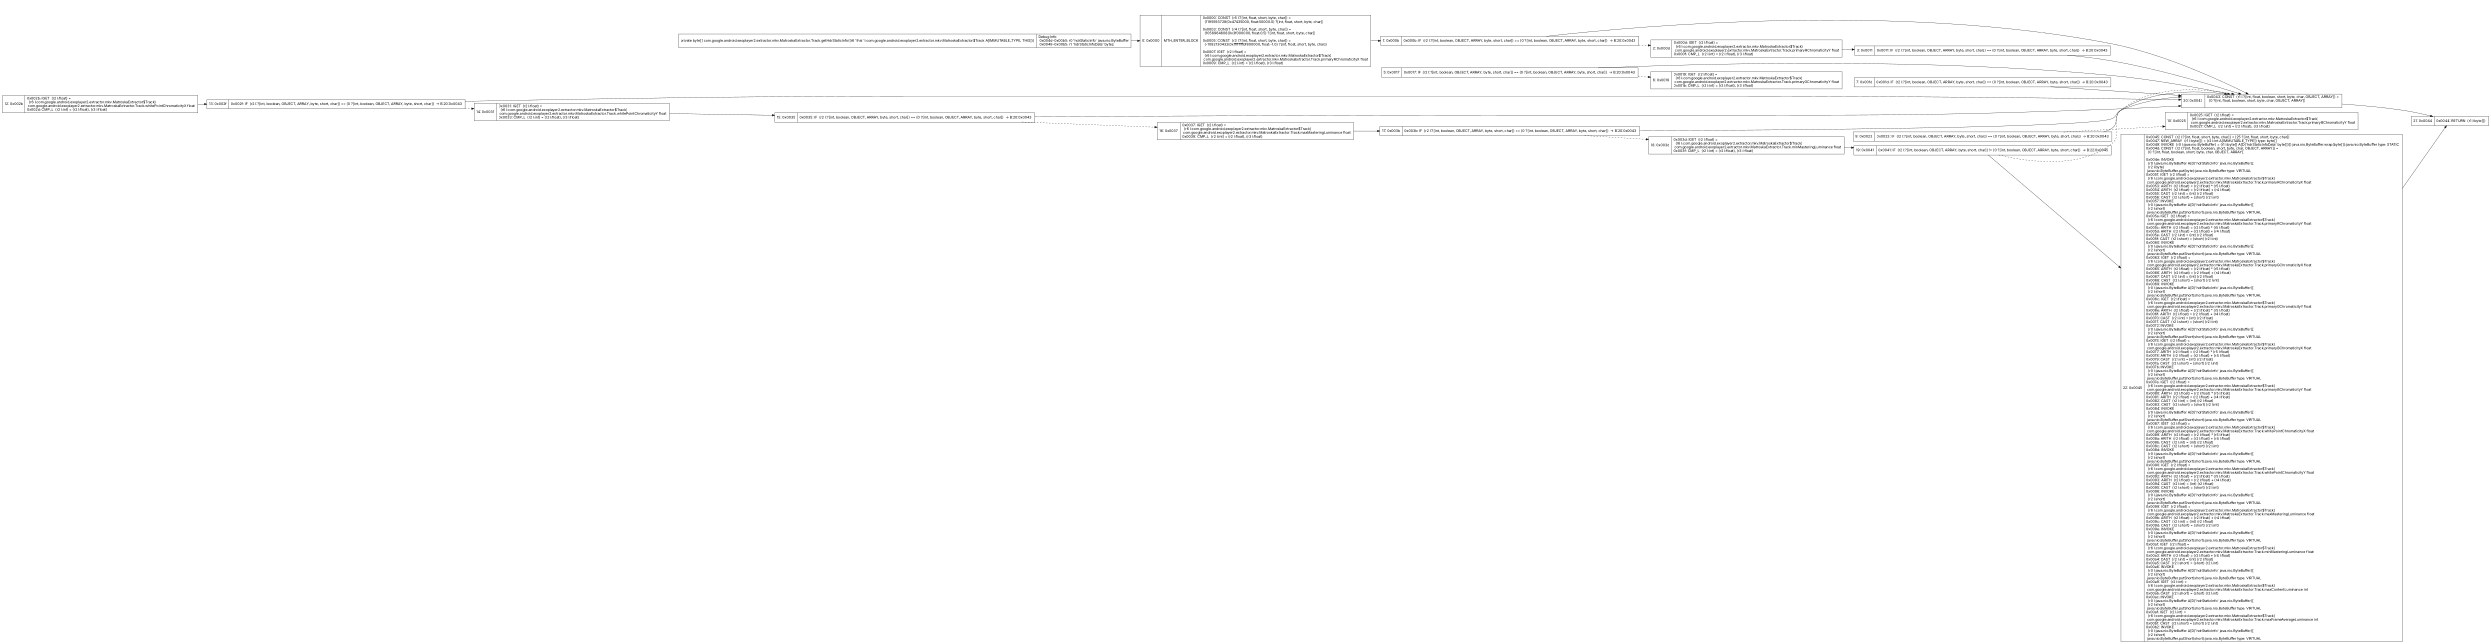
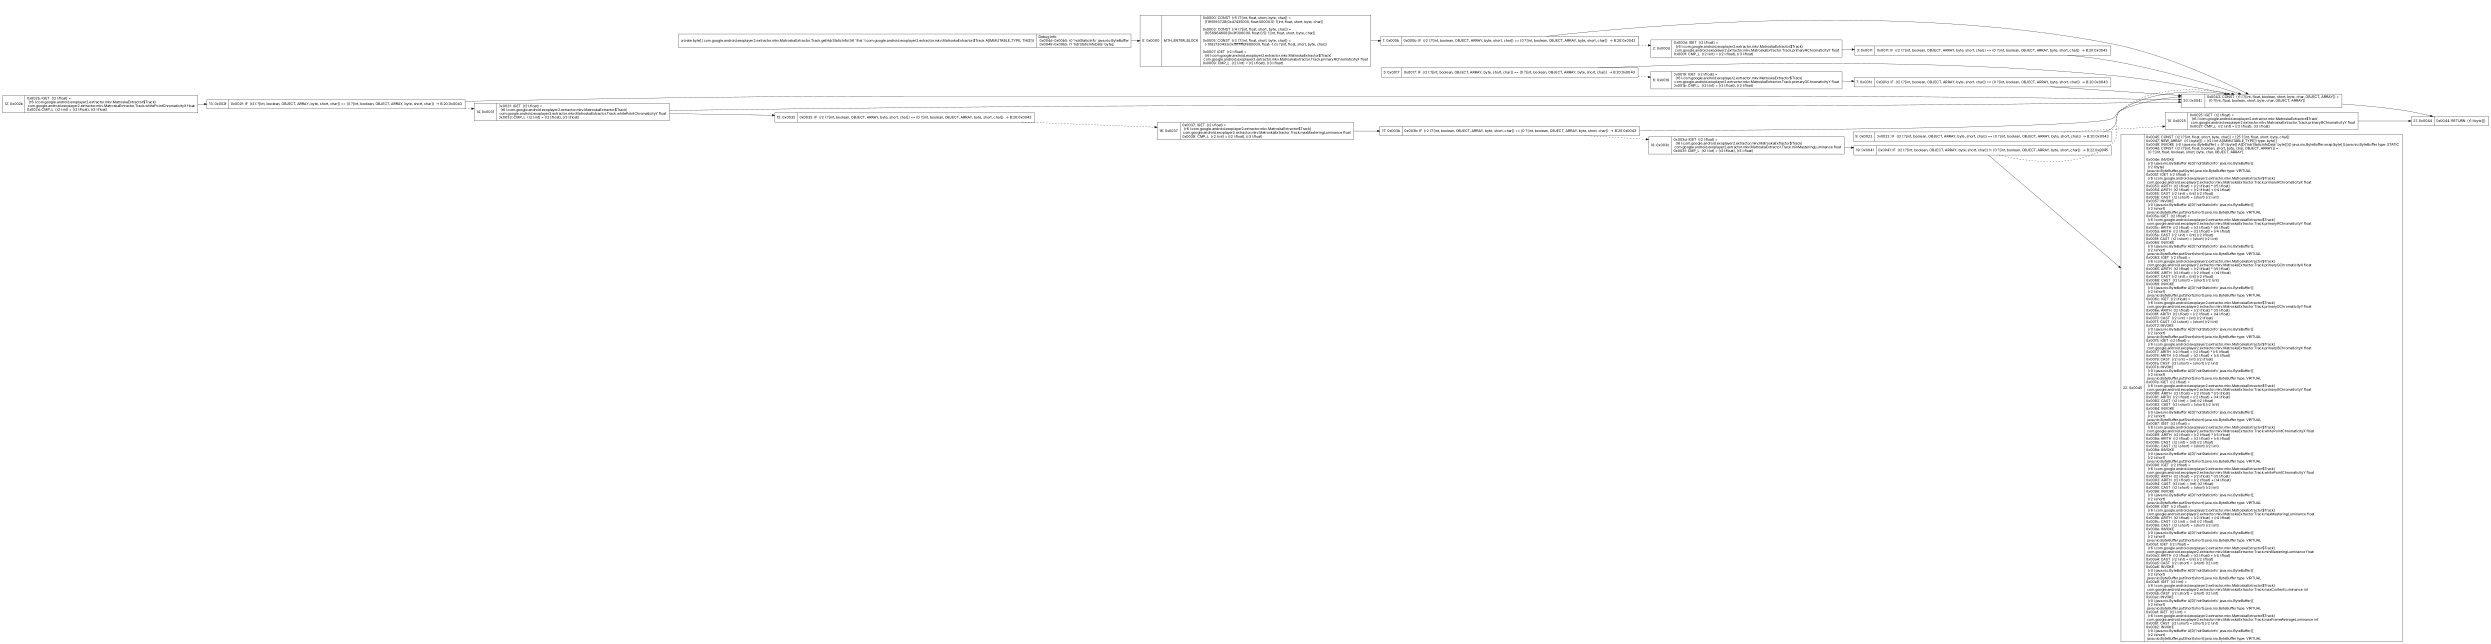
none -> (1847, 81)
(1607, 115) -> (1424, 106)
(2424, 158) -> (2383, 121)
